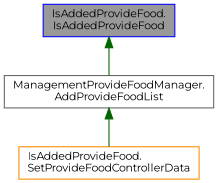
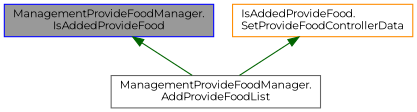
(109, 21) -> (109, 21)
(109, 133) -> (265, 59)
